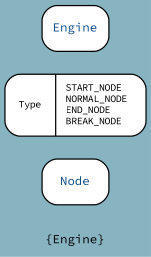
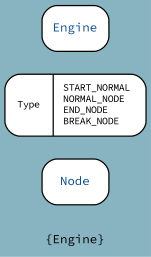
(94, 88) -> (97, 88)
